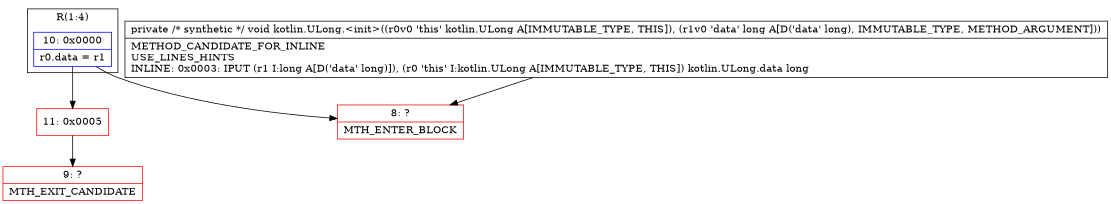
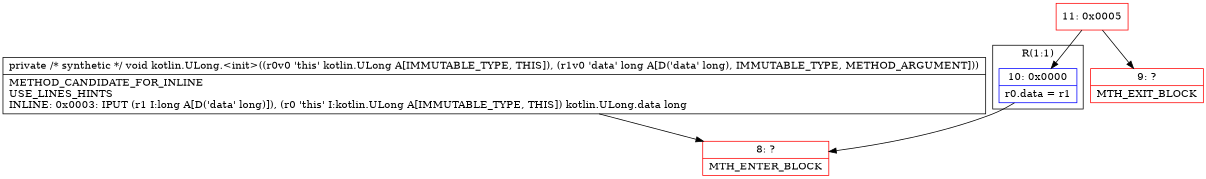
(73, 17) -> (1038, 54)
(73, 84) -> (1066, 50)
(73, 192) -> (1147, 94)
